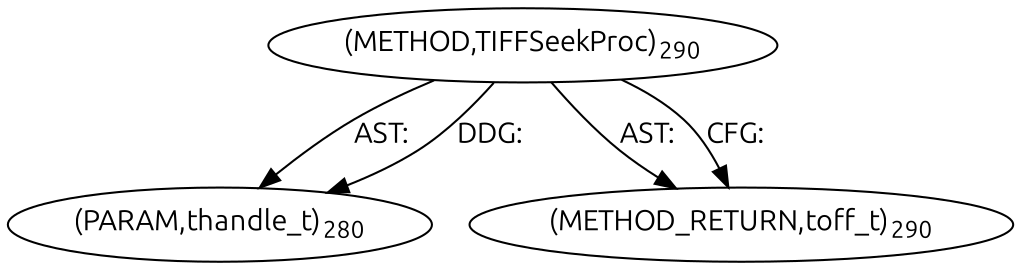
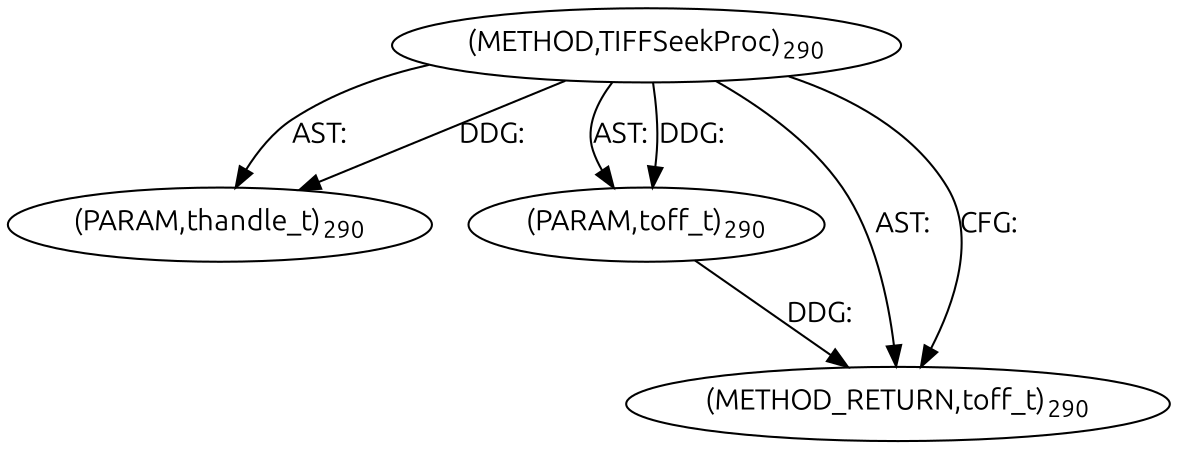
(345, 222) -> (345, 222)
none -> (647, 225)
